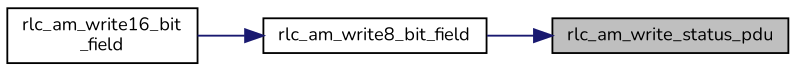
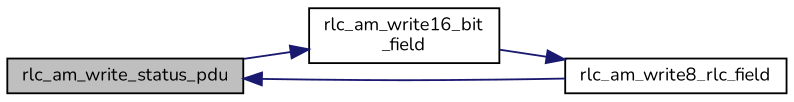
(375, 36) -> (676, 76)
none -> (267, 55)
